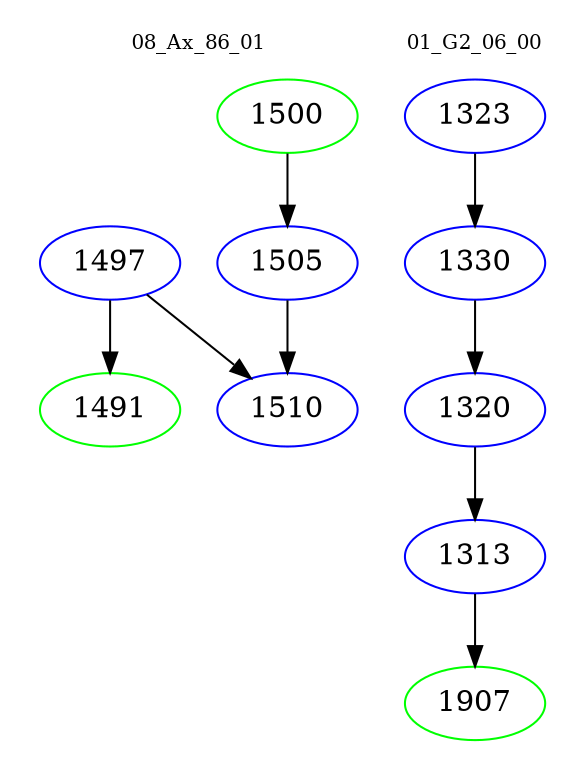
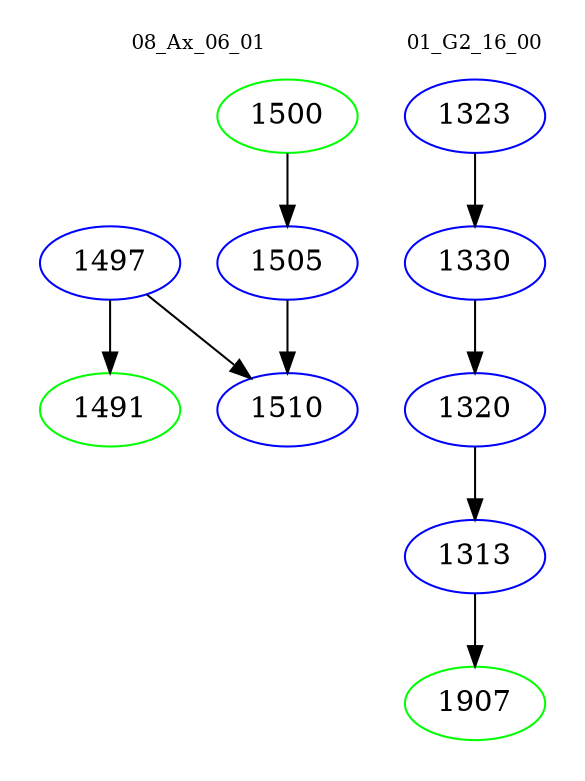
(199, 44) -> (199, 44)
(475, 44) -> (475, 44)
